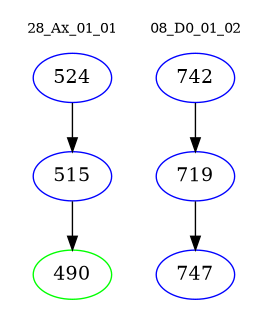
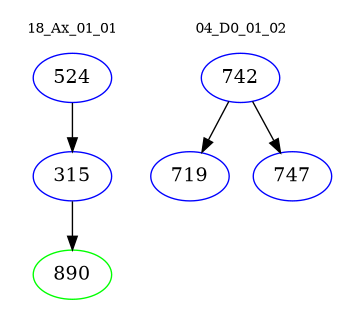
(72, 29) -> (72, 29)
(196, 29) -> (241, 29)
(72, 176) -> (72, 176)
(195, 219) -> (263, 121)
(72, 275) -> (72, 275)
